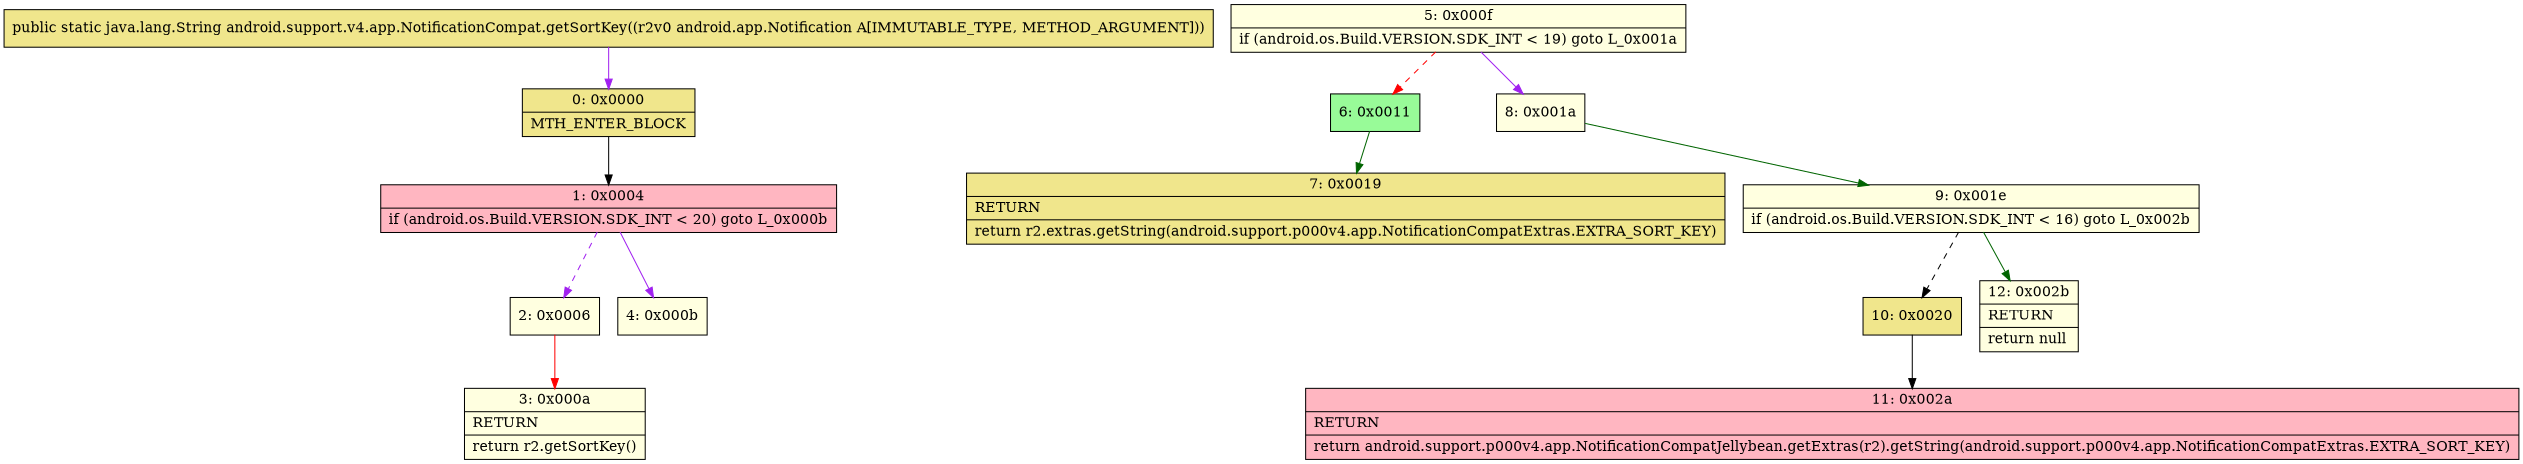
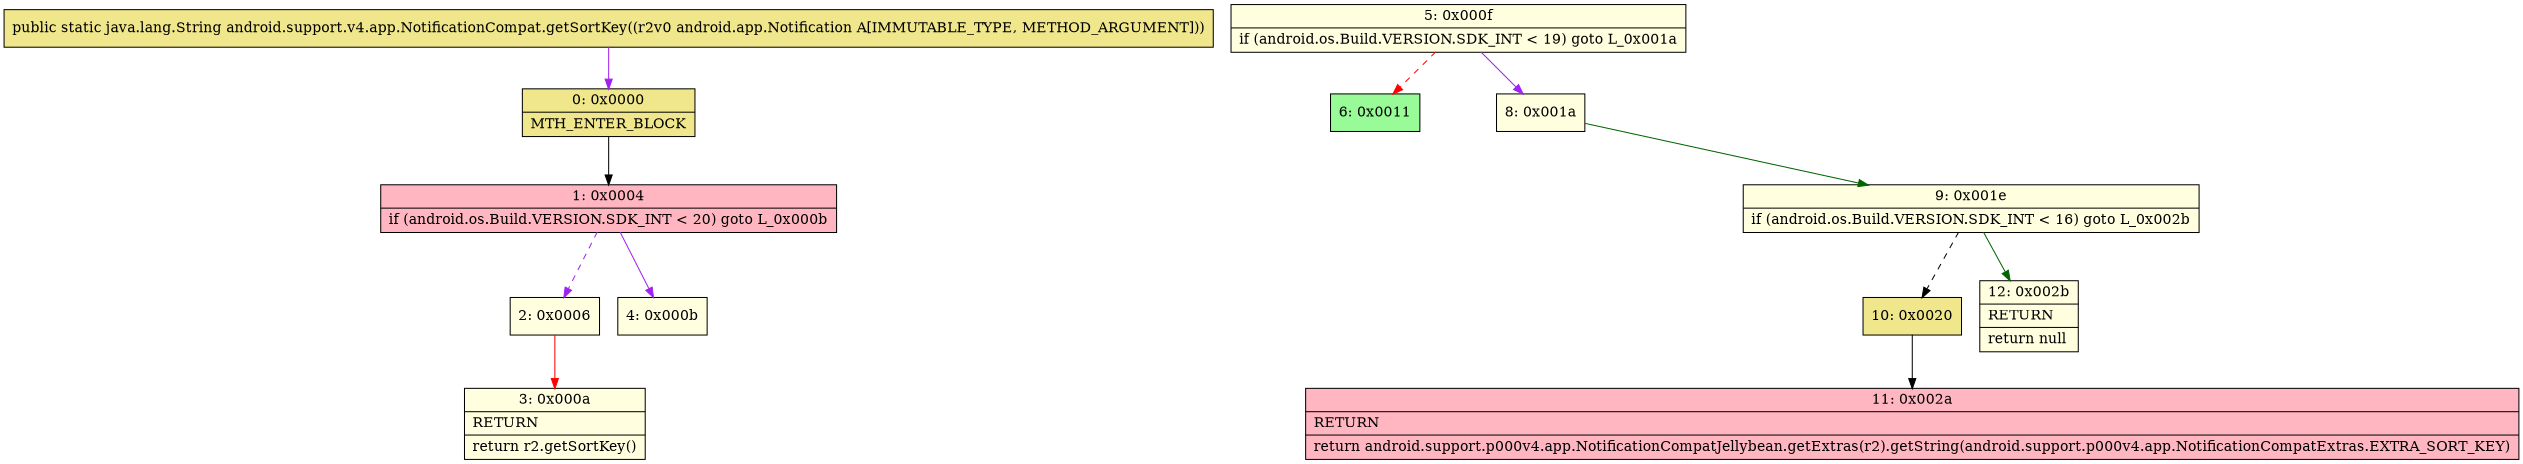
(1346, 209) -> none
